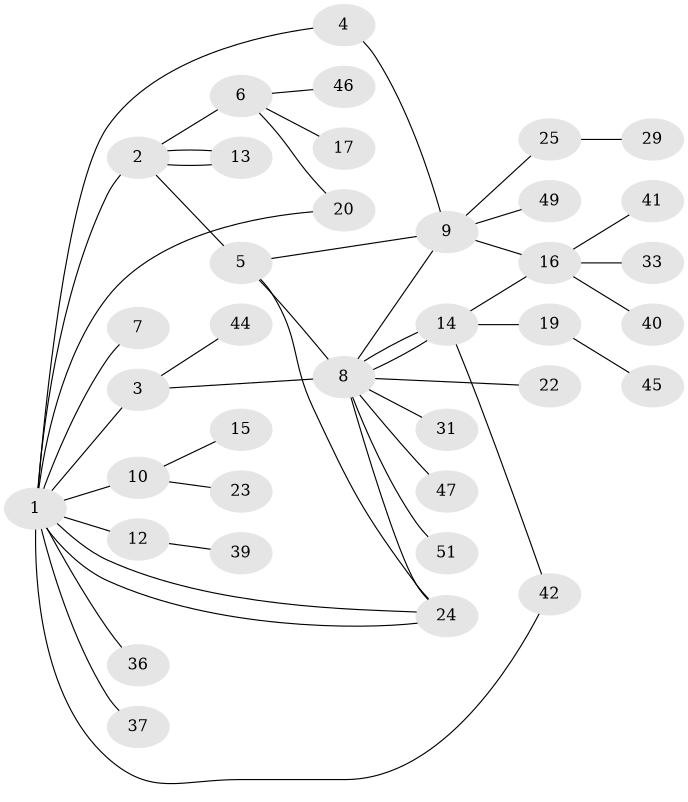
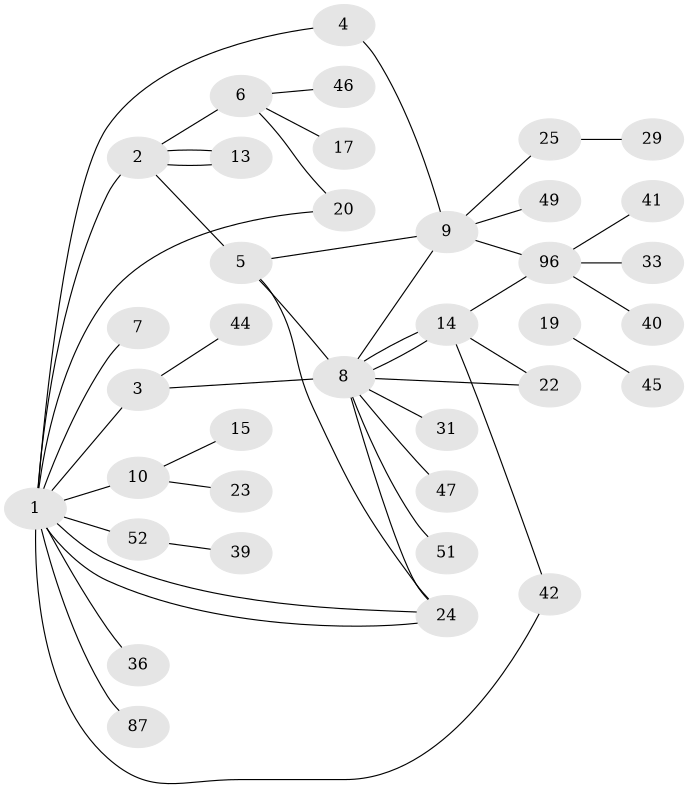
(550, 263) -> (550, 263)
(499, 325) -> (498, 356)
(138, 540) -> (138, 540)
(138, 727) -> (138, 727)
